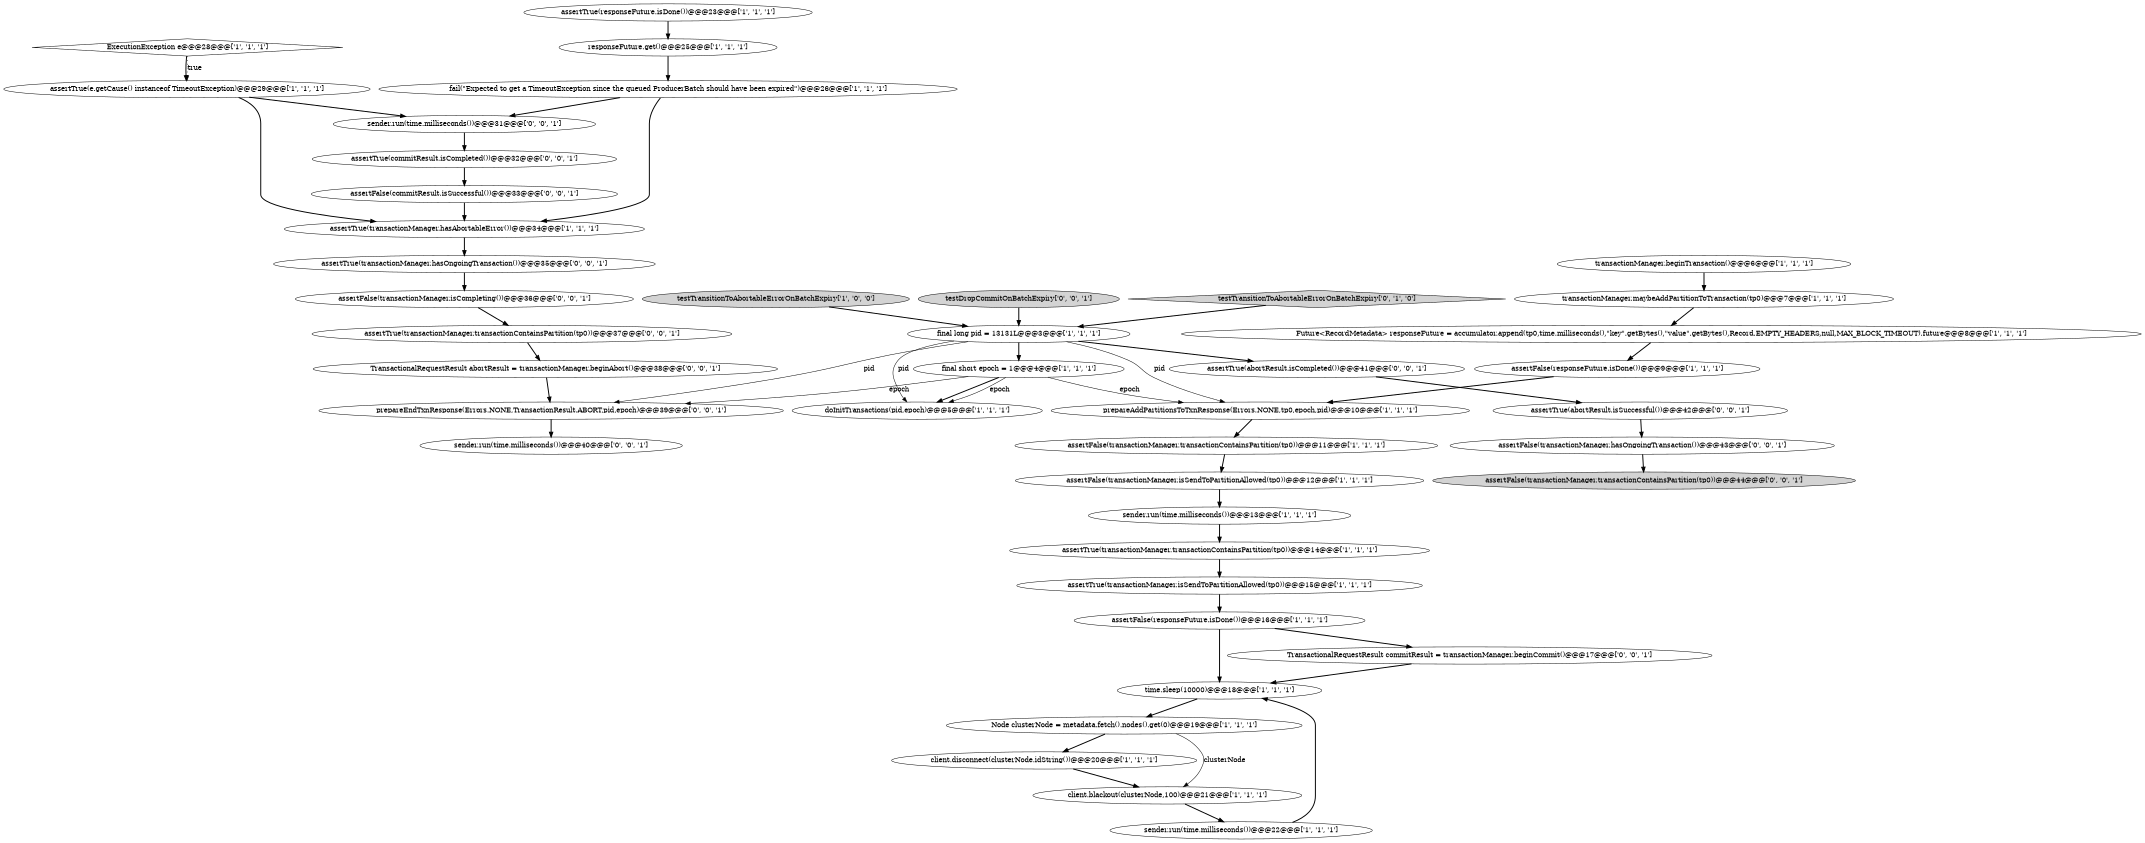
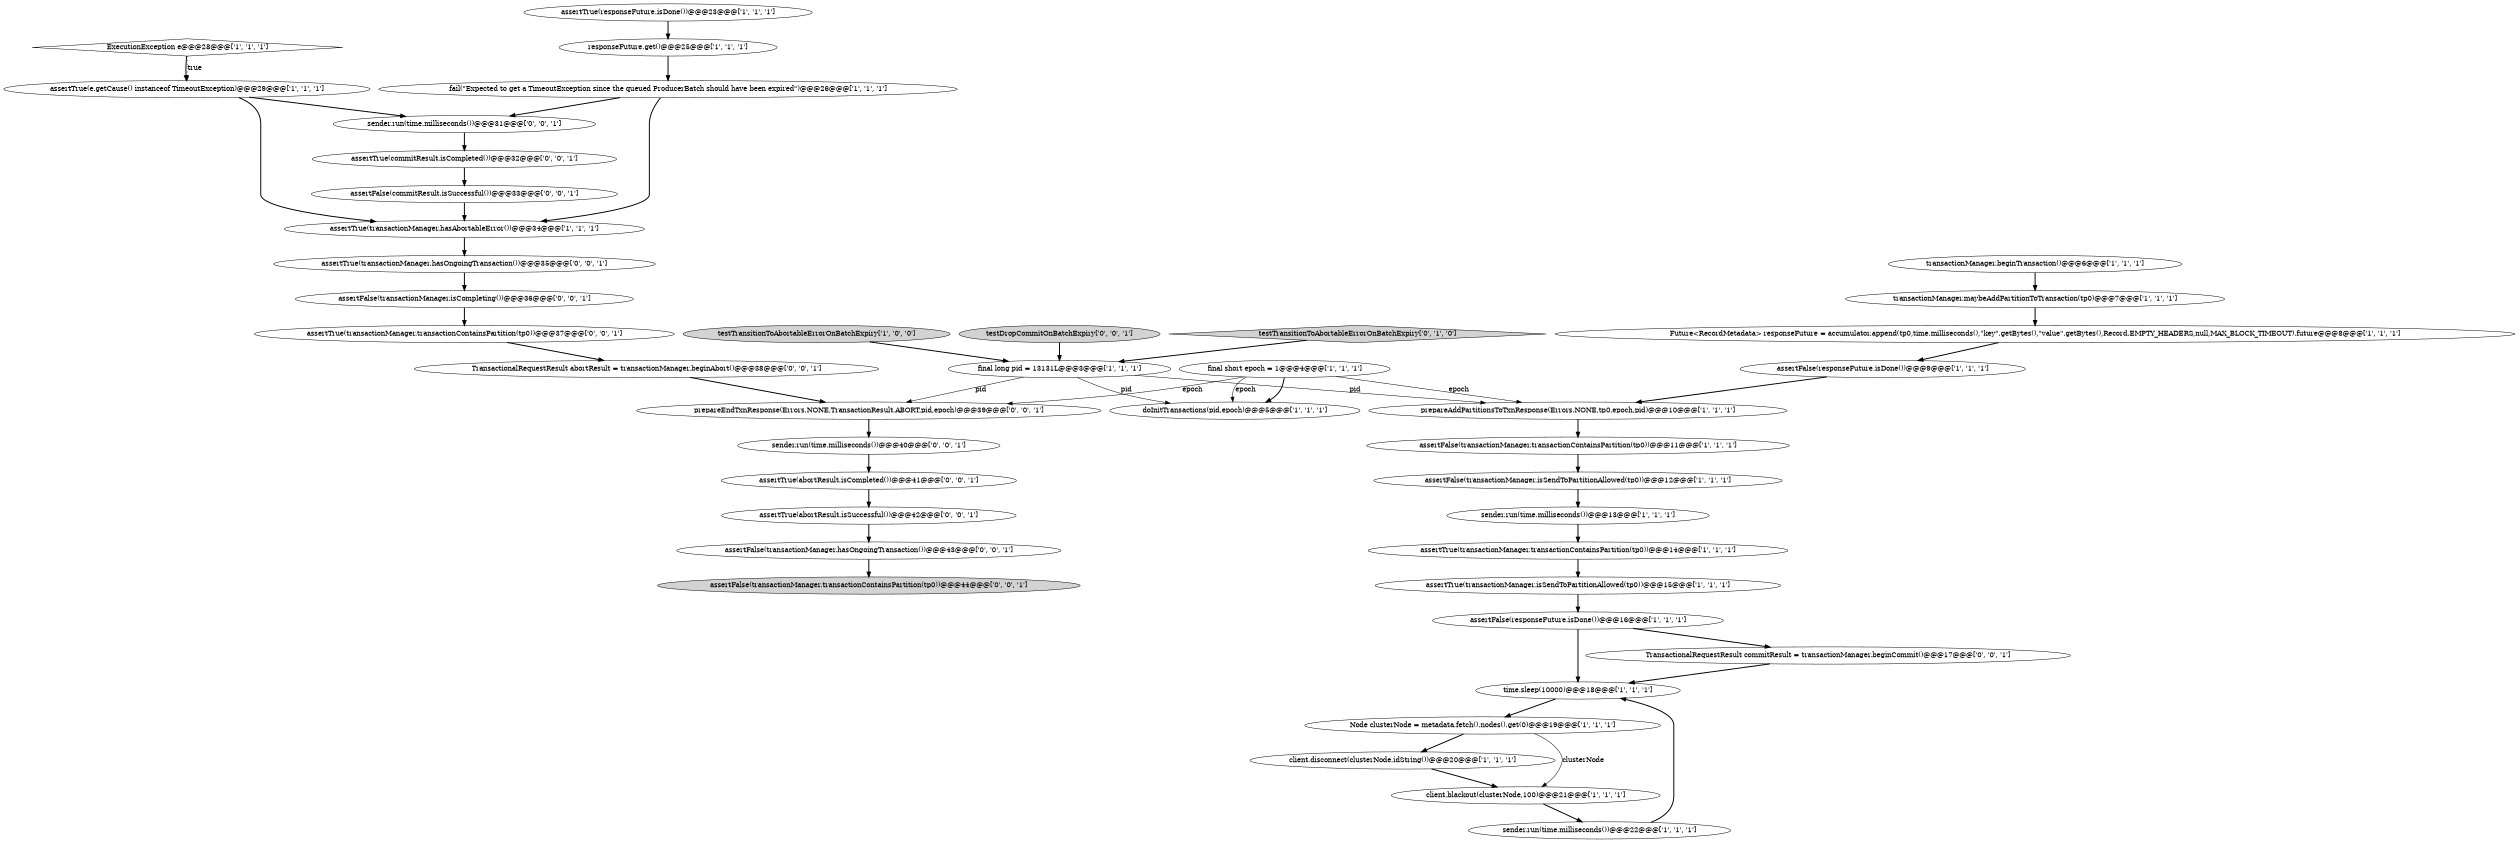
(1019, 349) -> none
(1163, 351) -> (869, 461)
